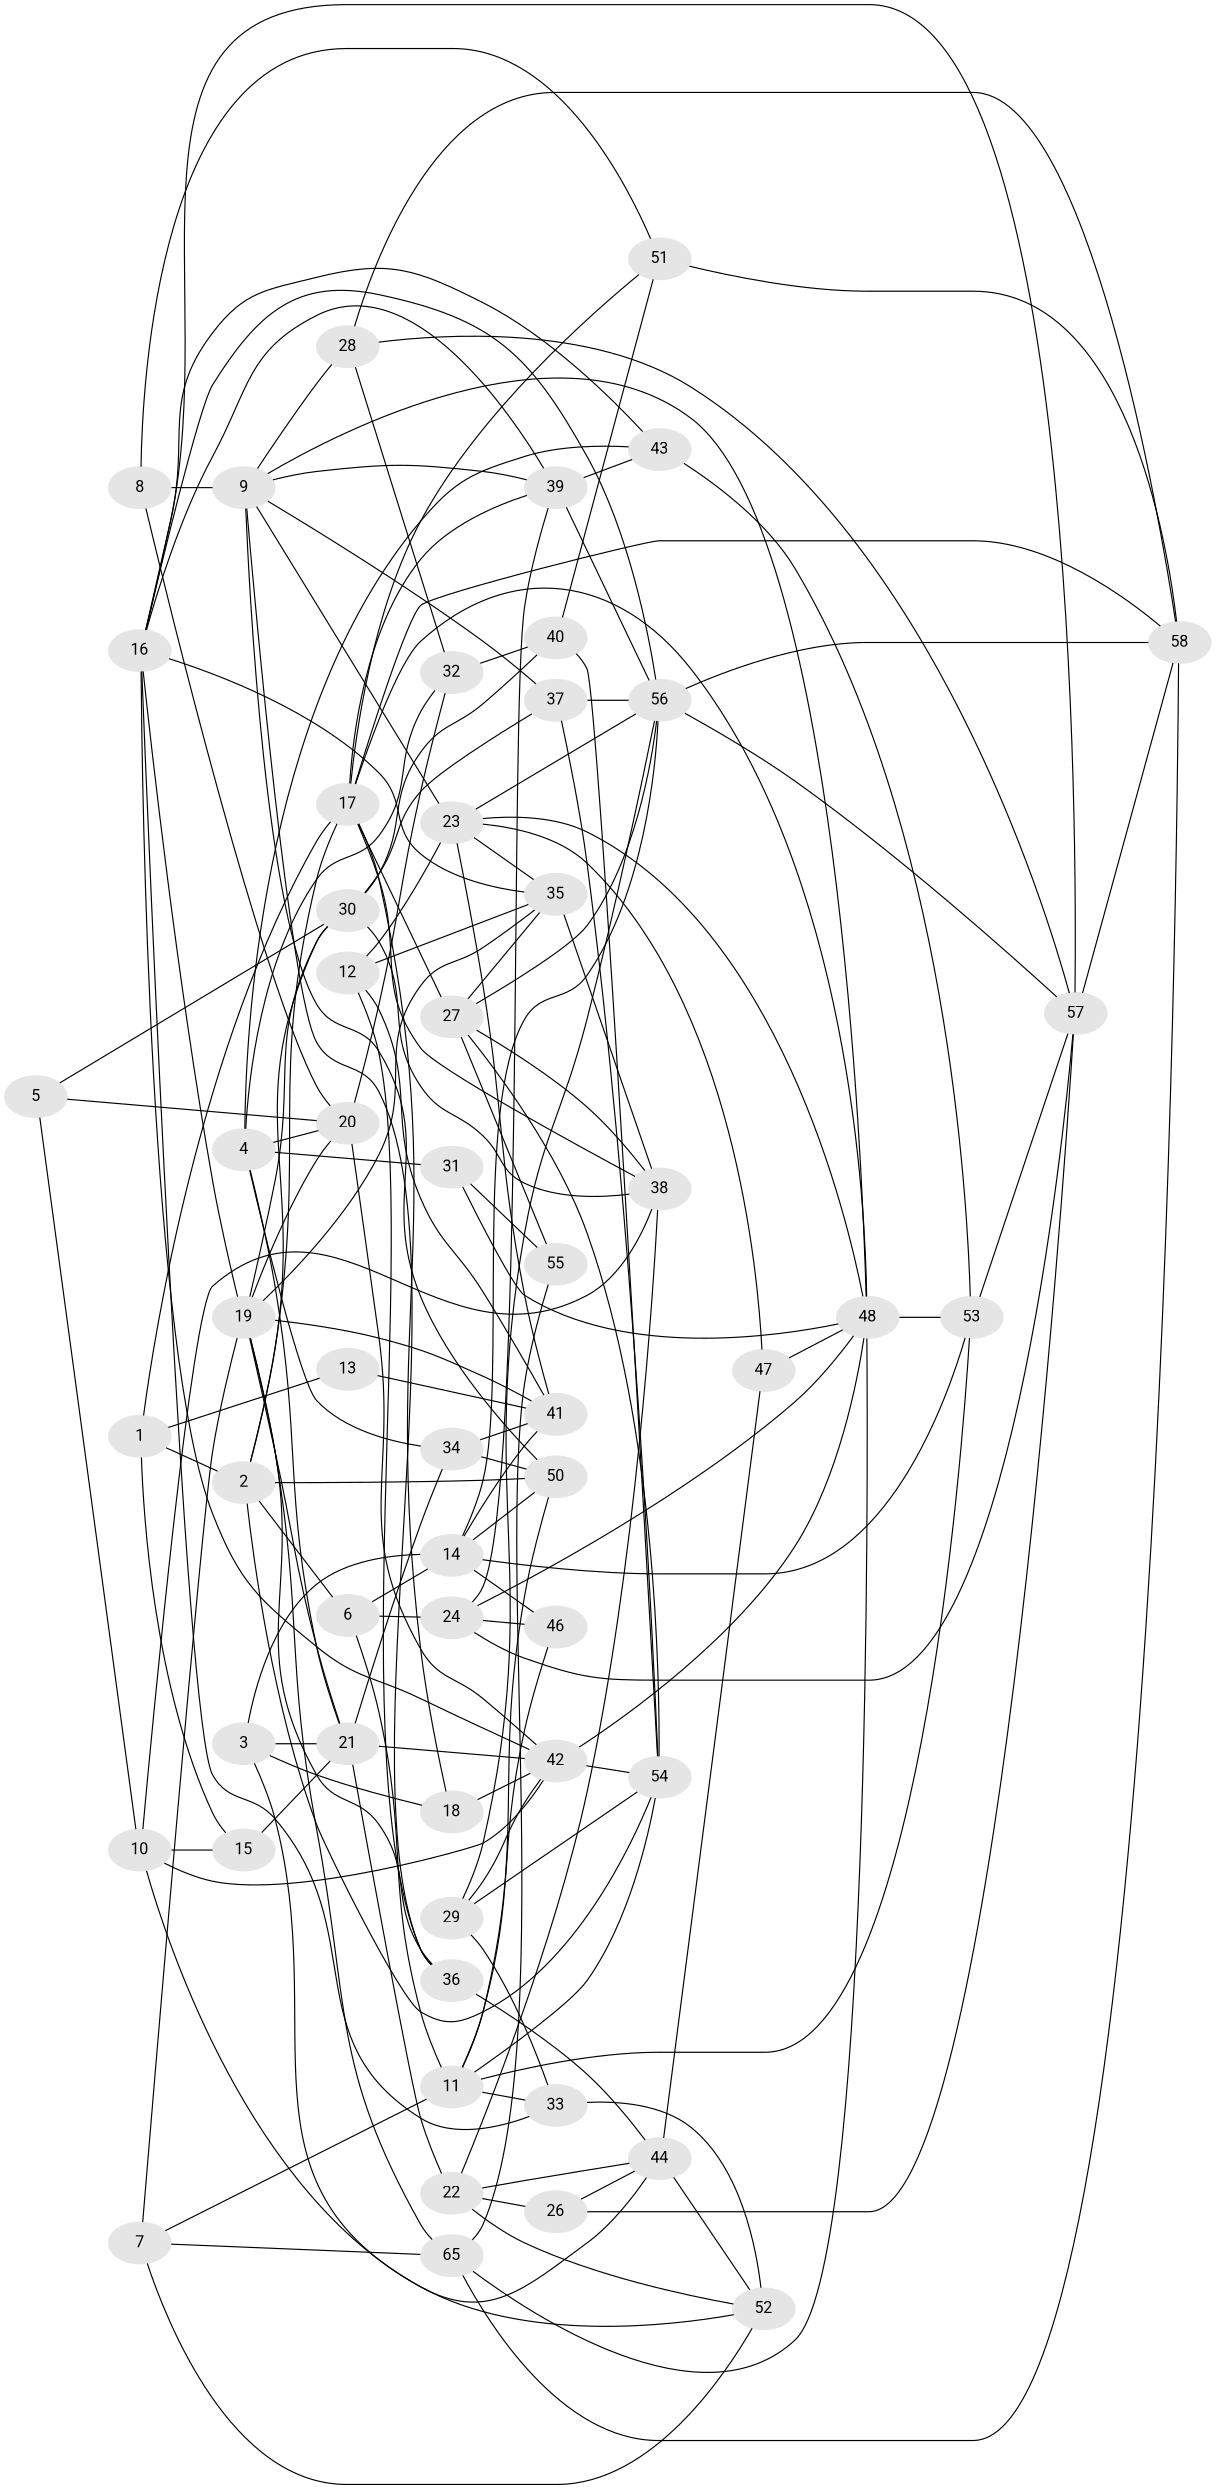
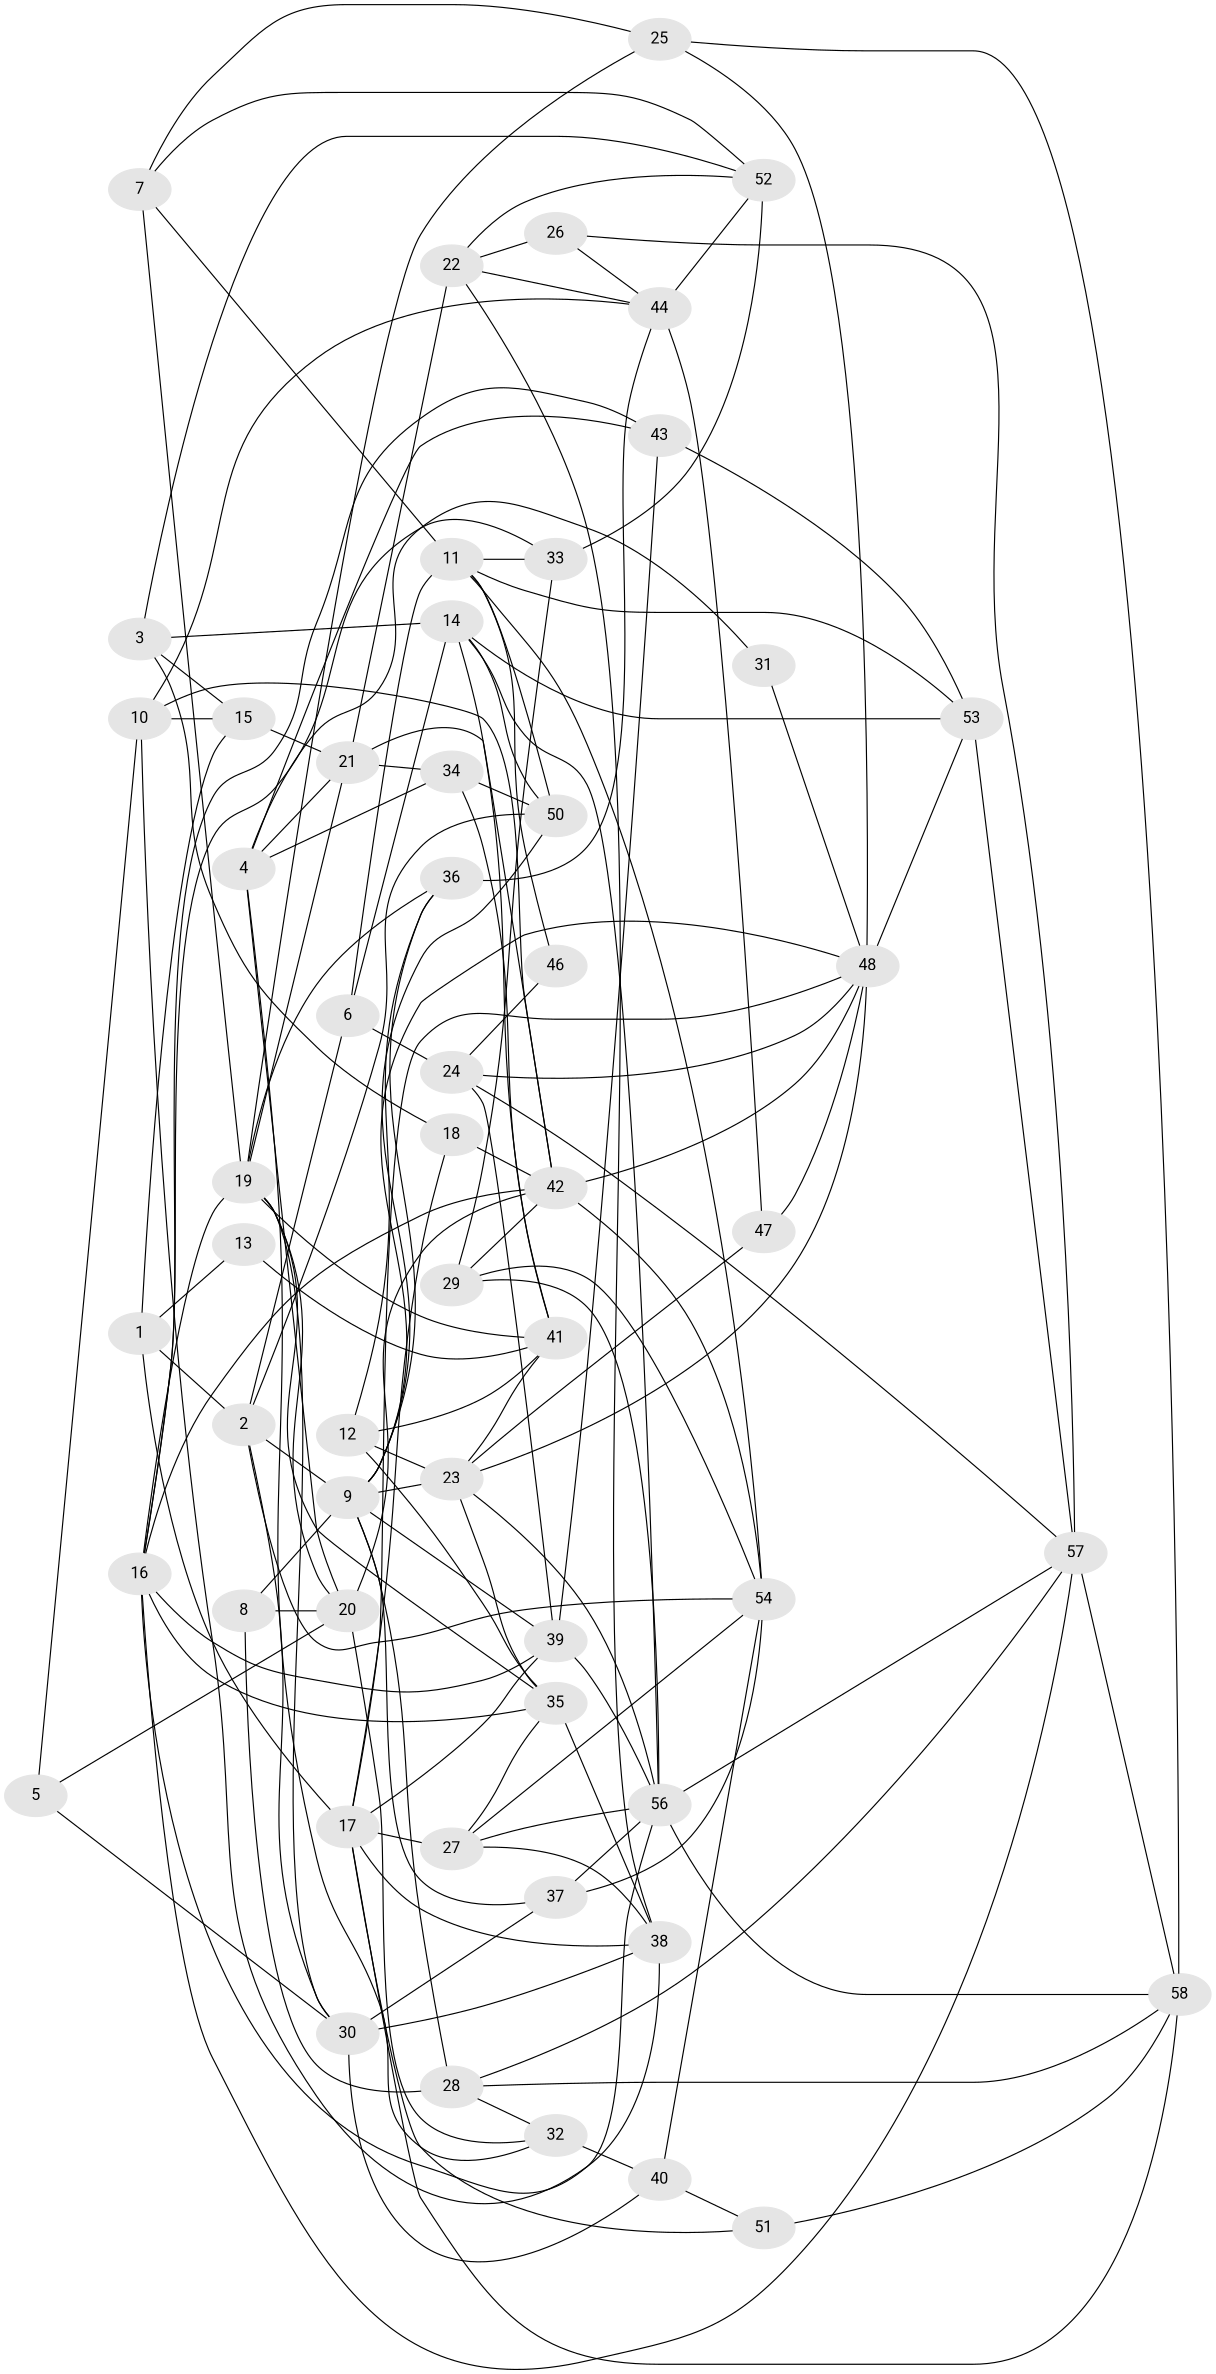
(291, 61) -> (265, 1909)
(290, 1125) -> (296, 1461)
(556, 1264) -> none
(498, 1587) -> none
(296, 1744) -> (198, 684)
(452, 2256) -> (660, 39)
